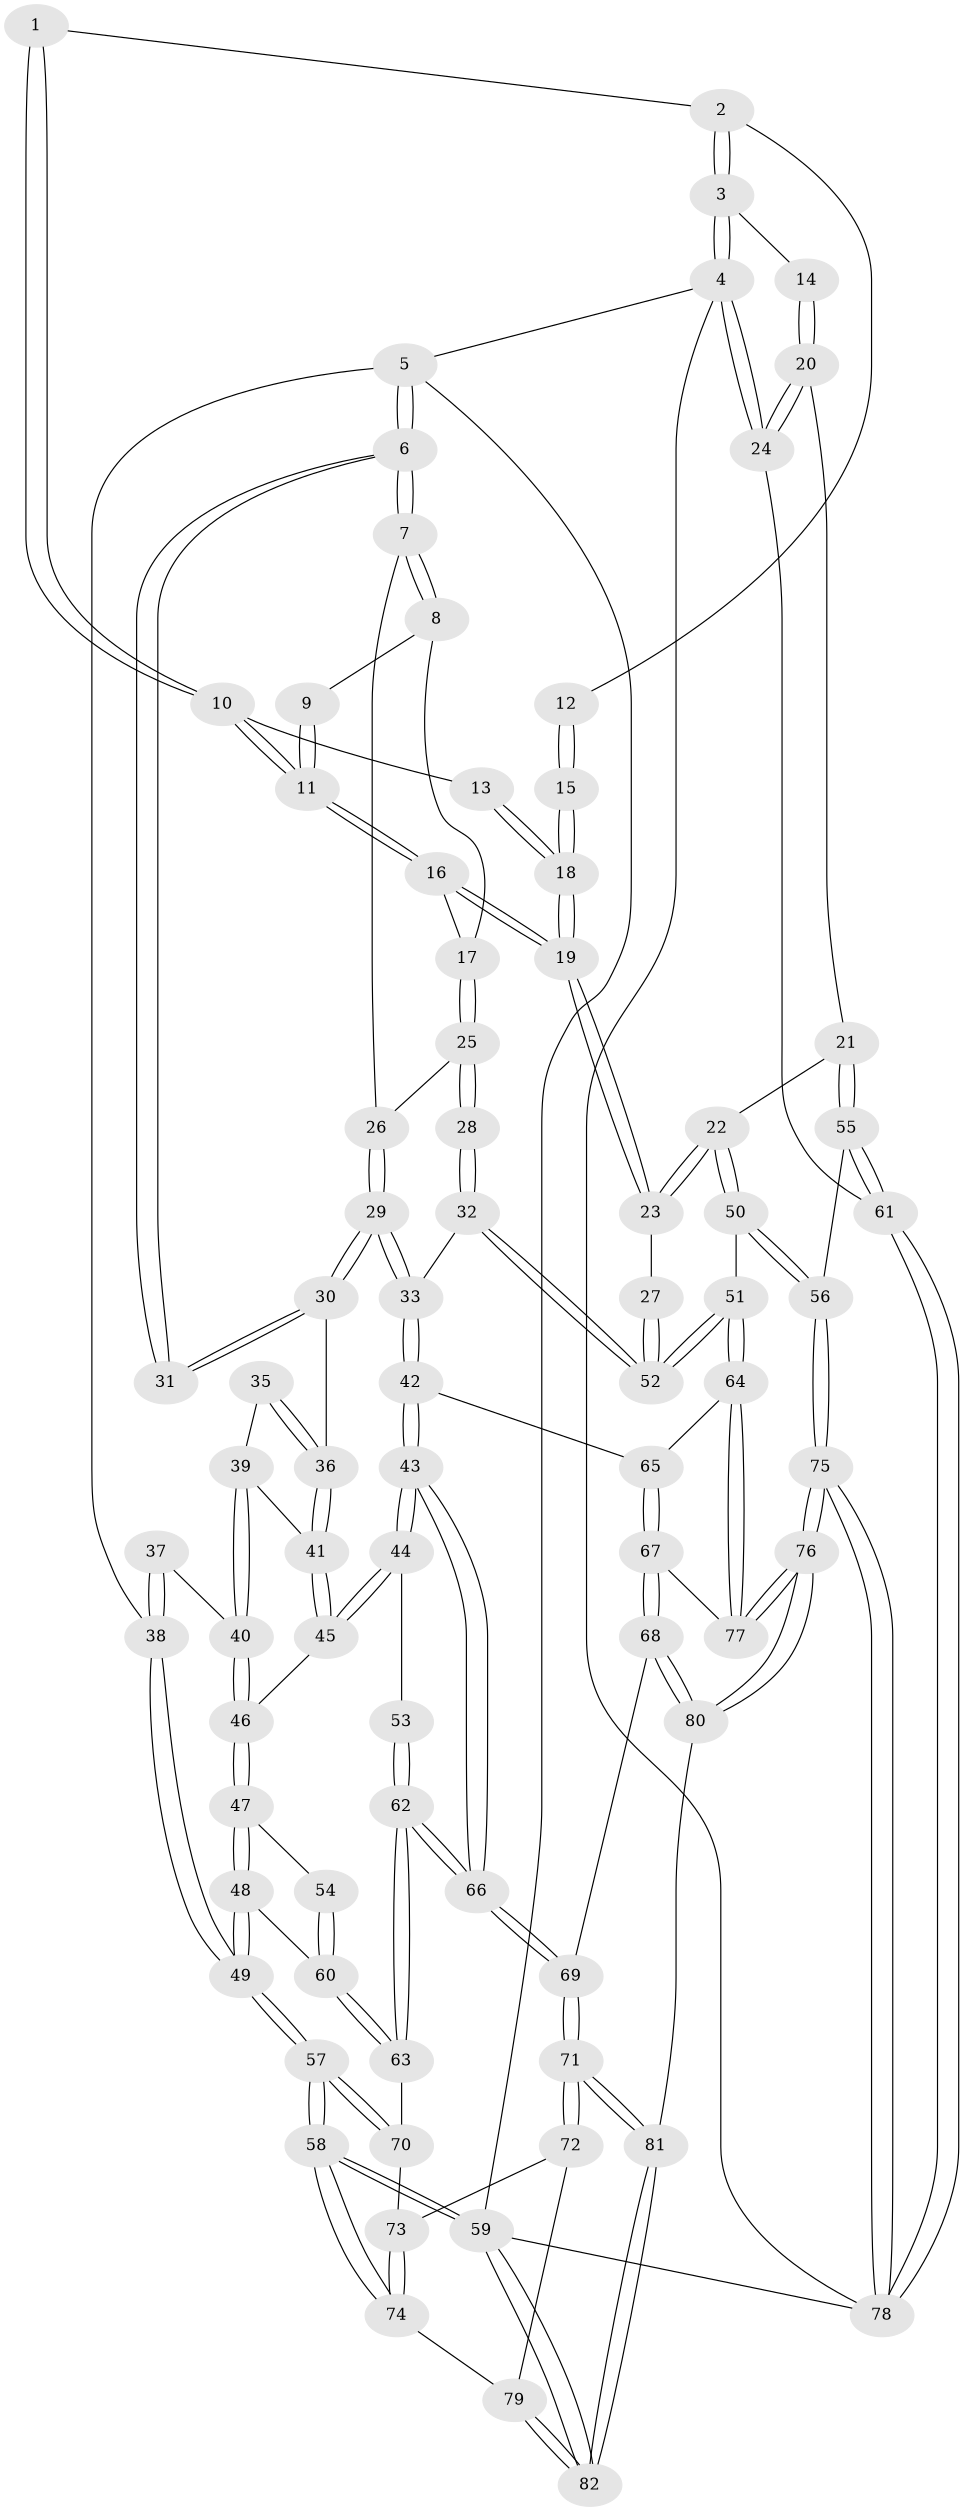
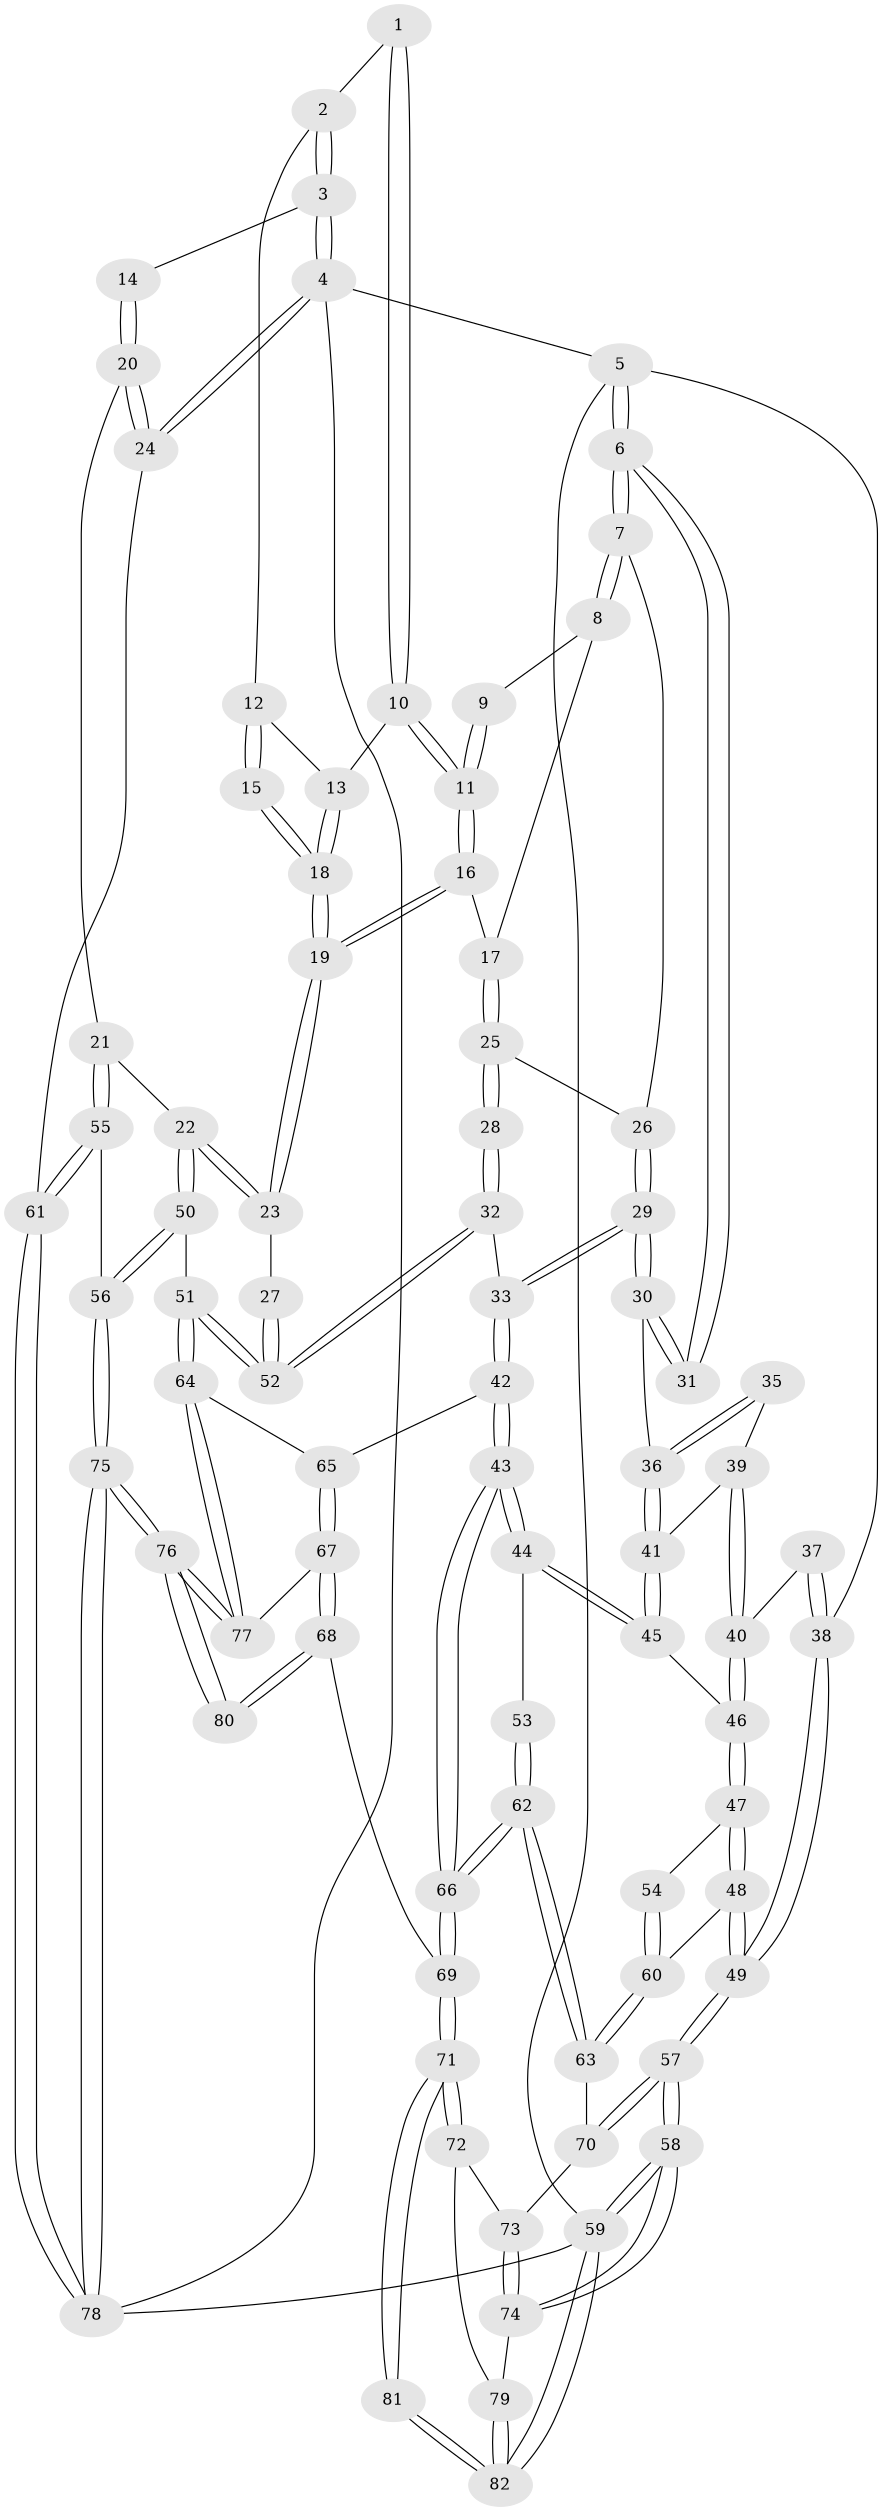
none -> (296, 747)
(676, 1934) -> none
